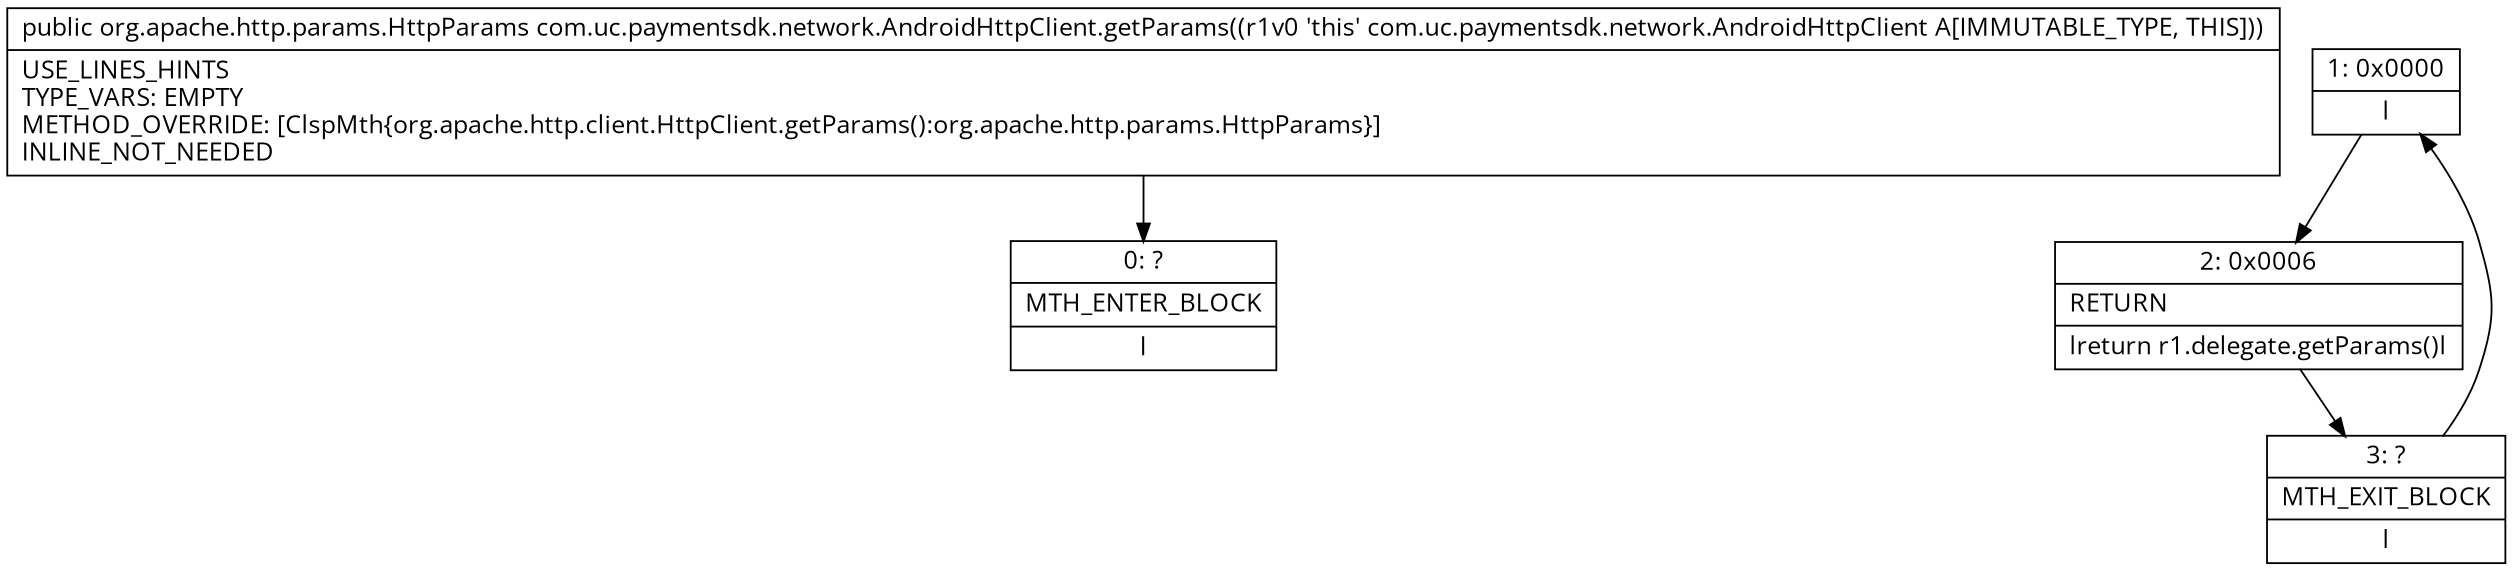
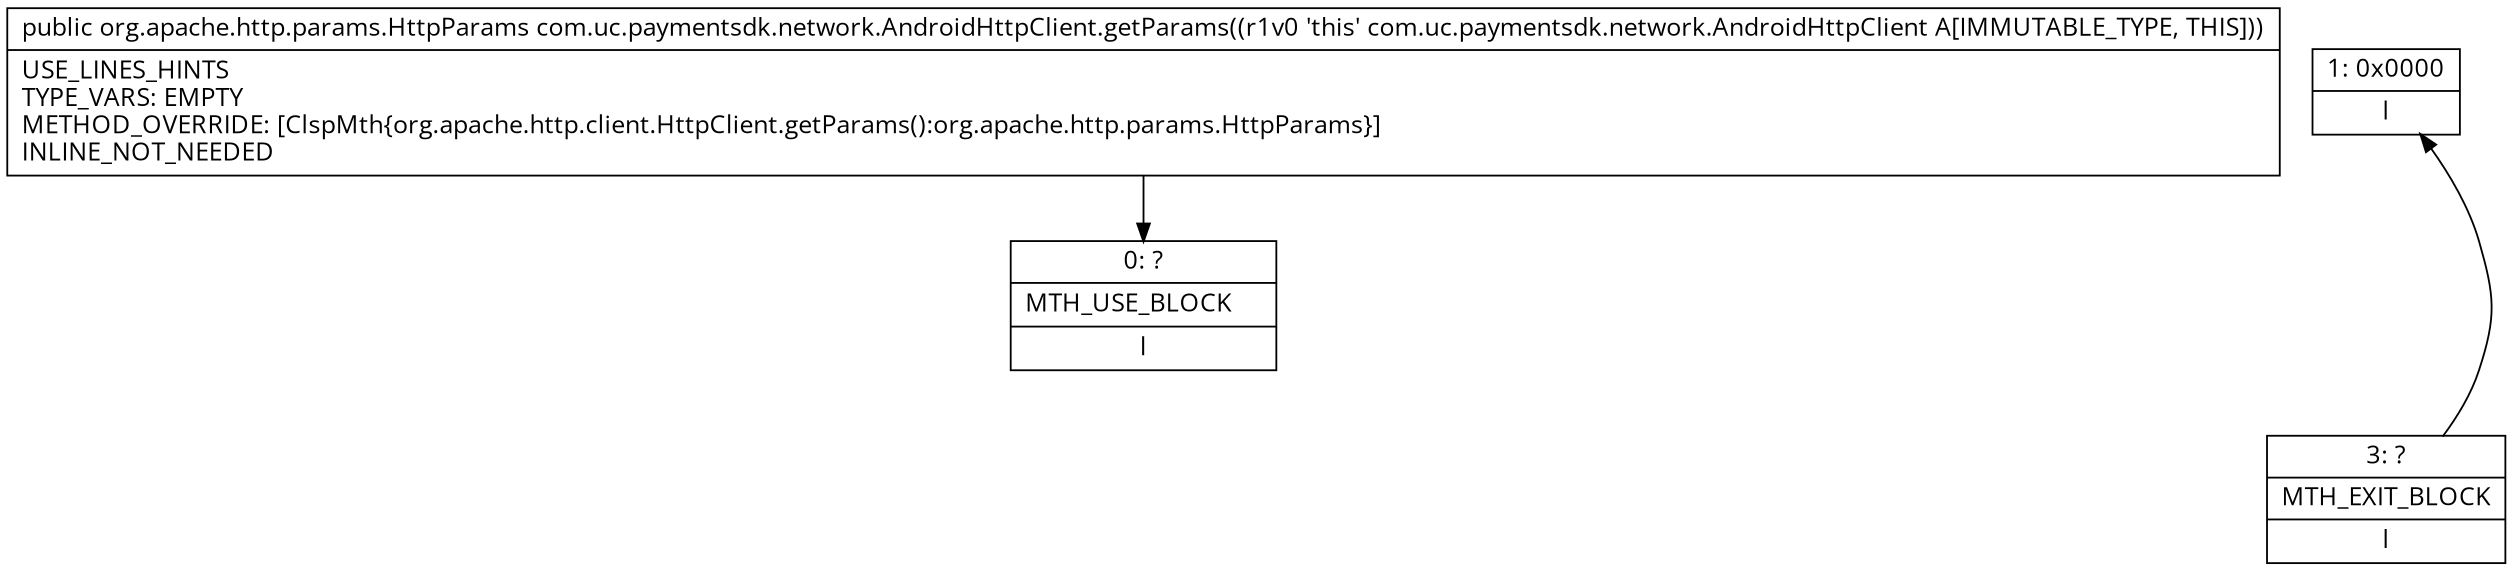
(1144, 304) -> (1129, 304)
(2259, 306) -> none
